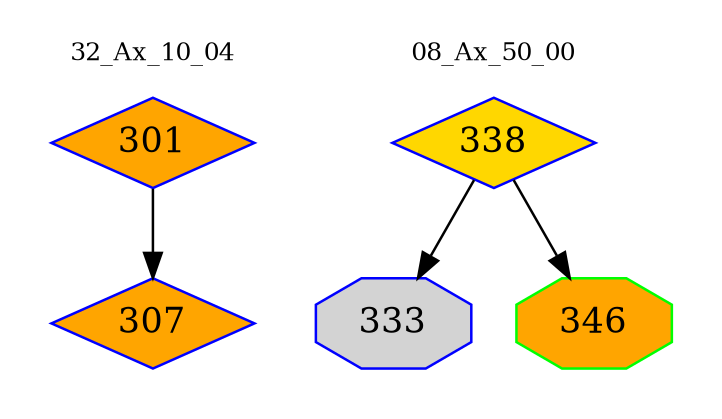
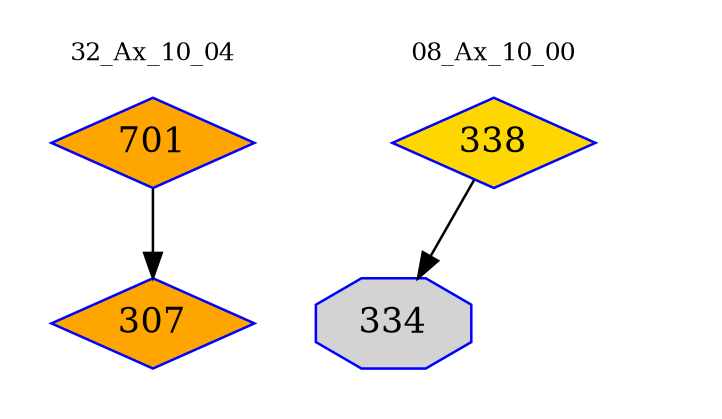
(494, 54) -> (494, 54)
(153, 143) -> (153, 143)
(394, 323) -> (394, 323)
(594, 323) -> none
